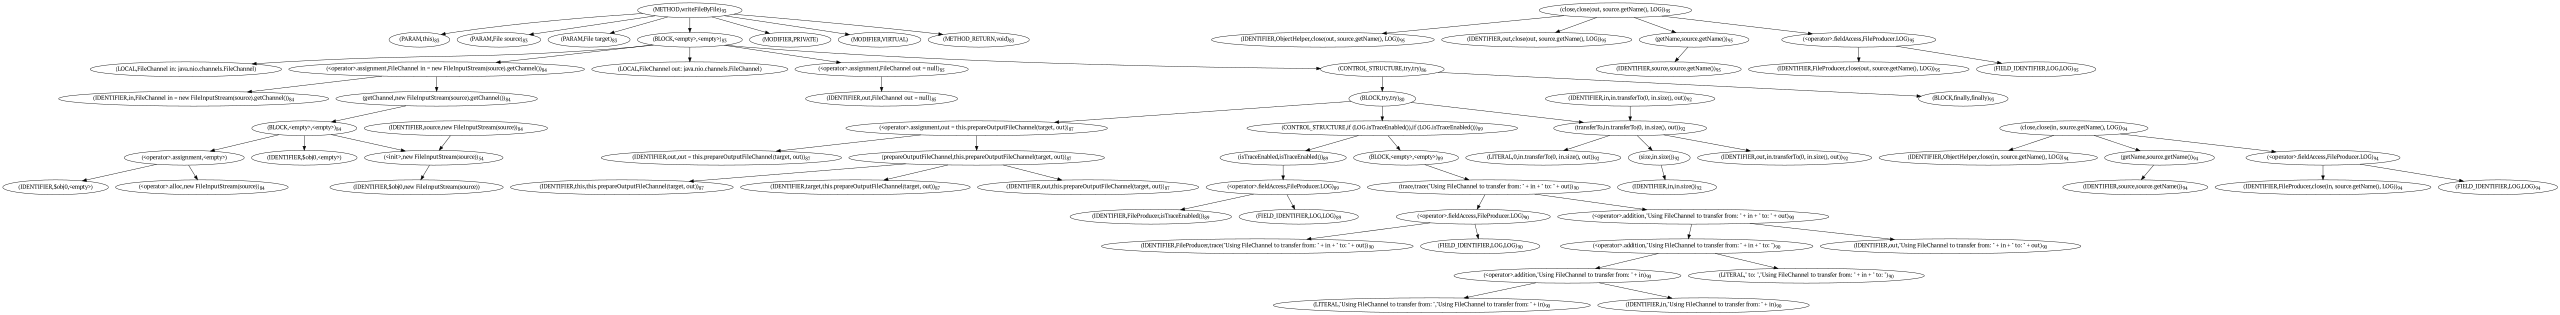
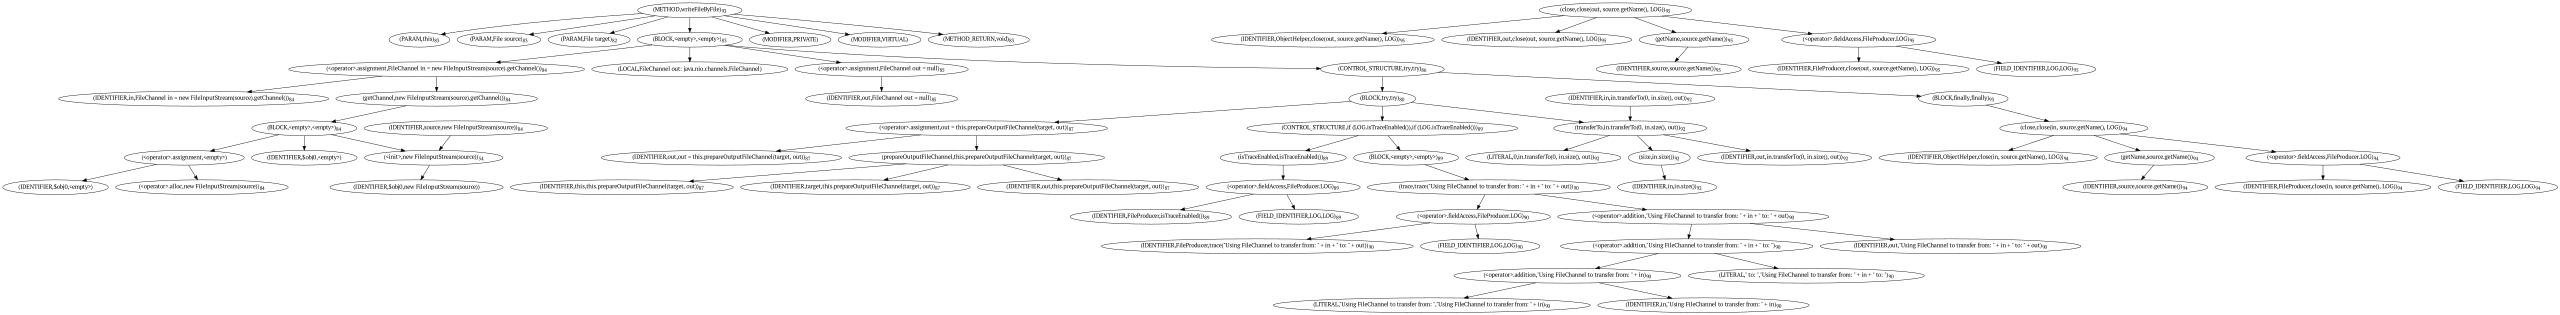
(615, 39) -> (615, 39)
(186, 69) -> none
none -> (2015, 113)
